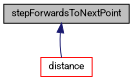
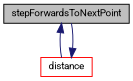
none -> (73, 36)
